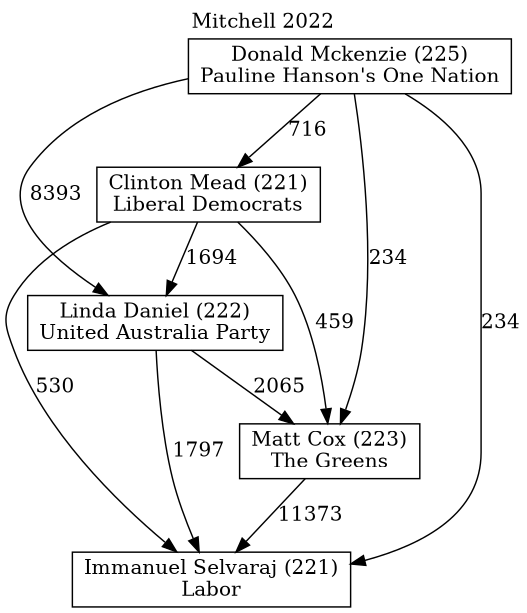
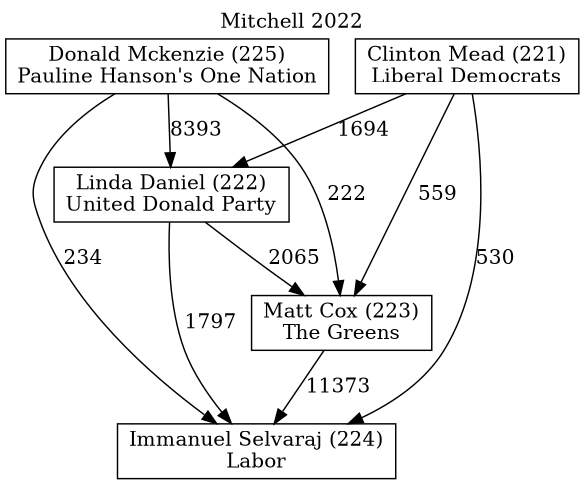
(285, 125) -> none
(389, 259) -> (347, 195)
(155, 323) -> (172, 195)
(335, 323) -> (438, 195)
(211, 580) -> (257, 451)
